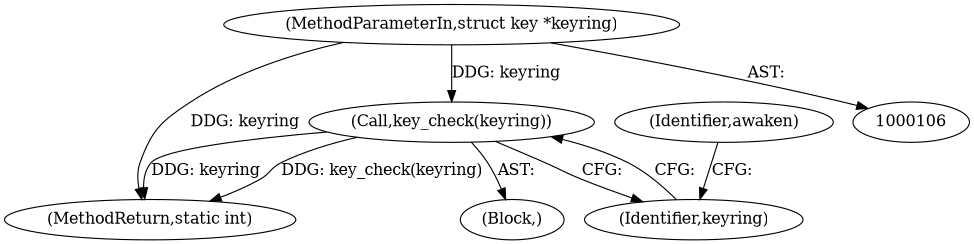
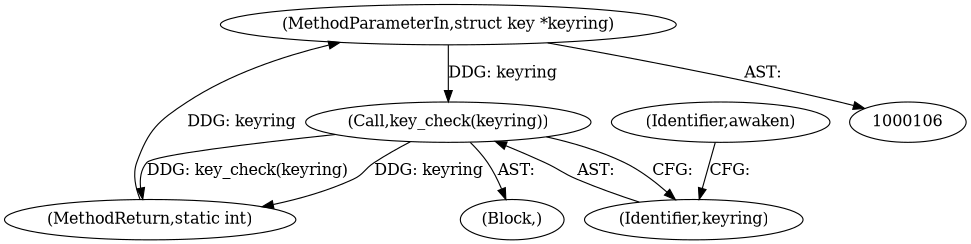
(215, 88) -> (202, 93)
(678, 171) -> (599, 171)
